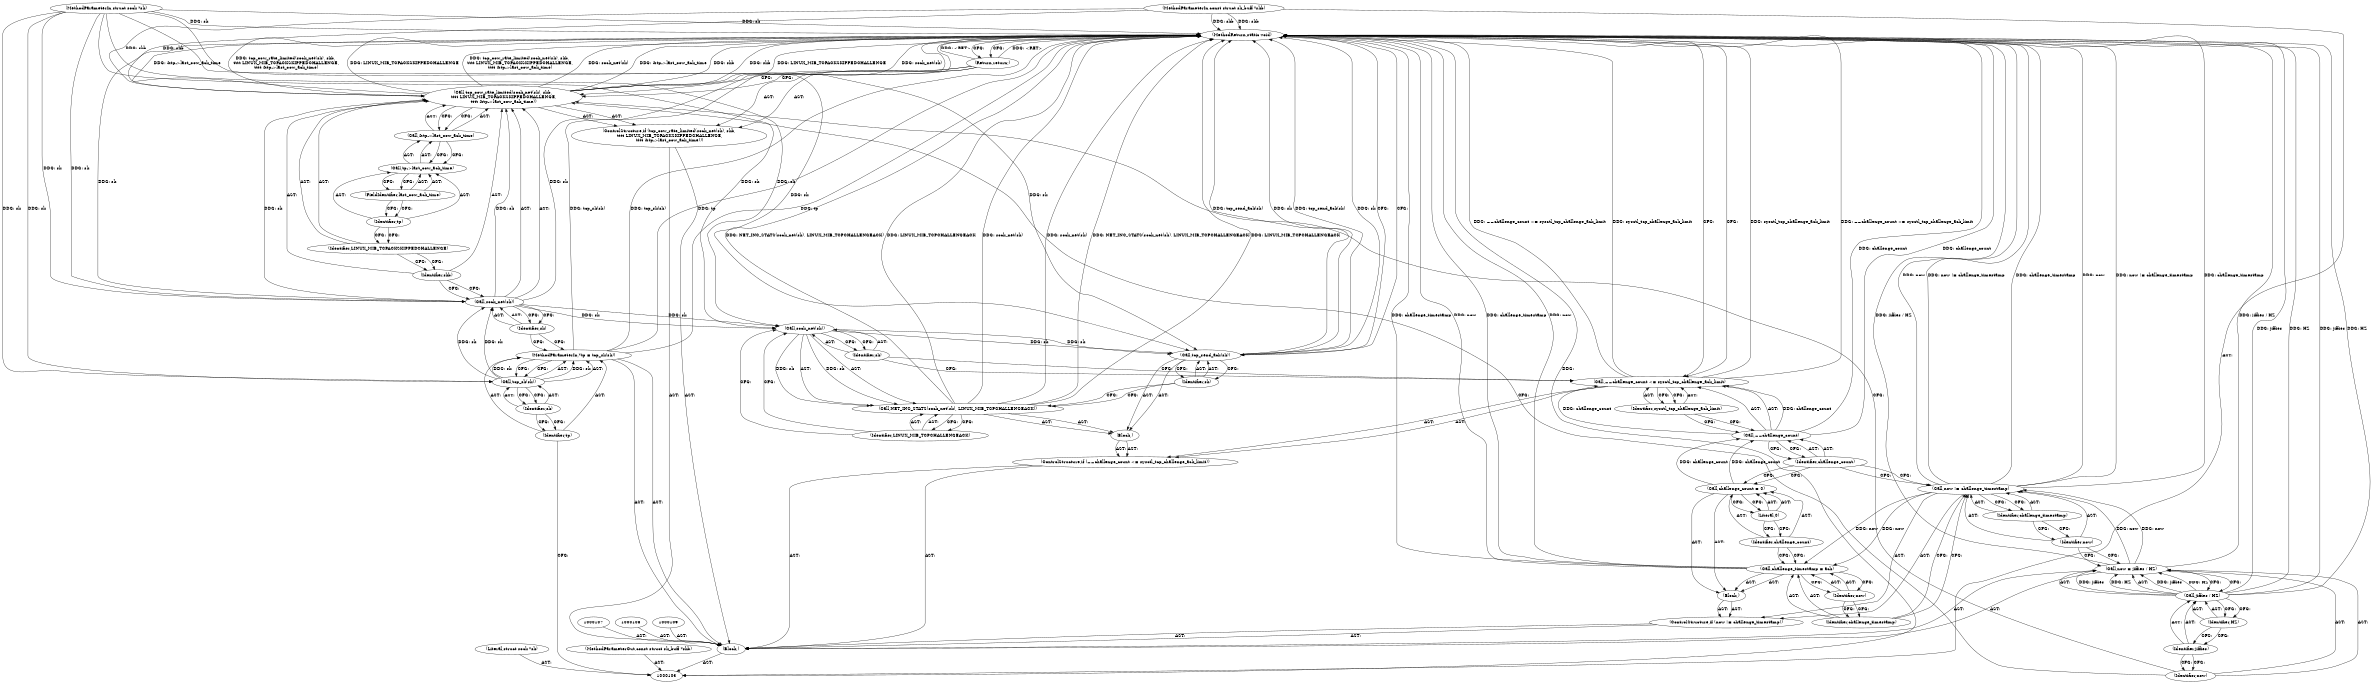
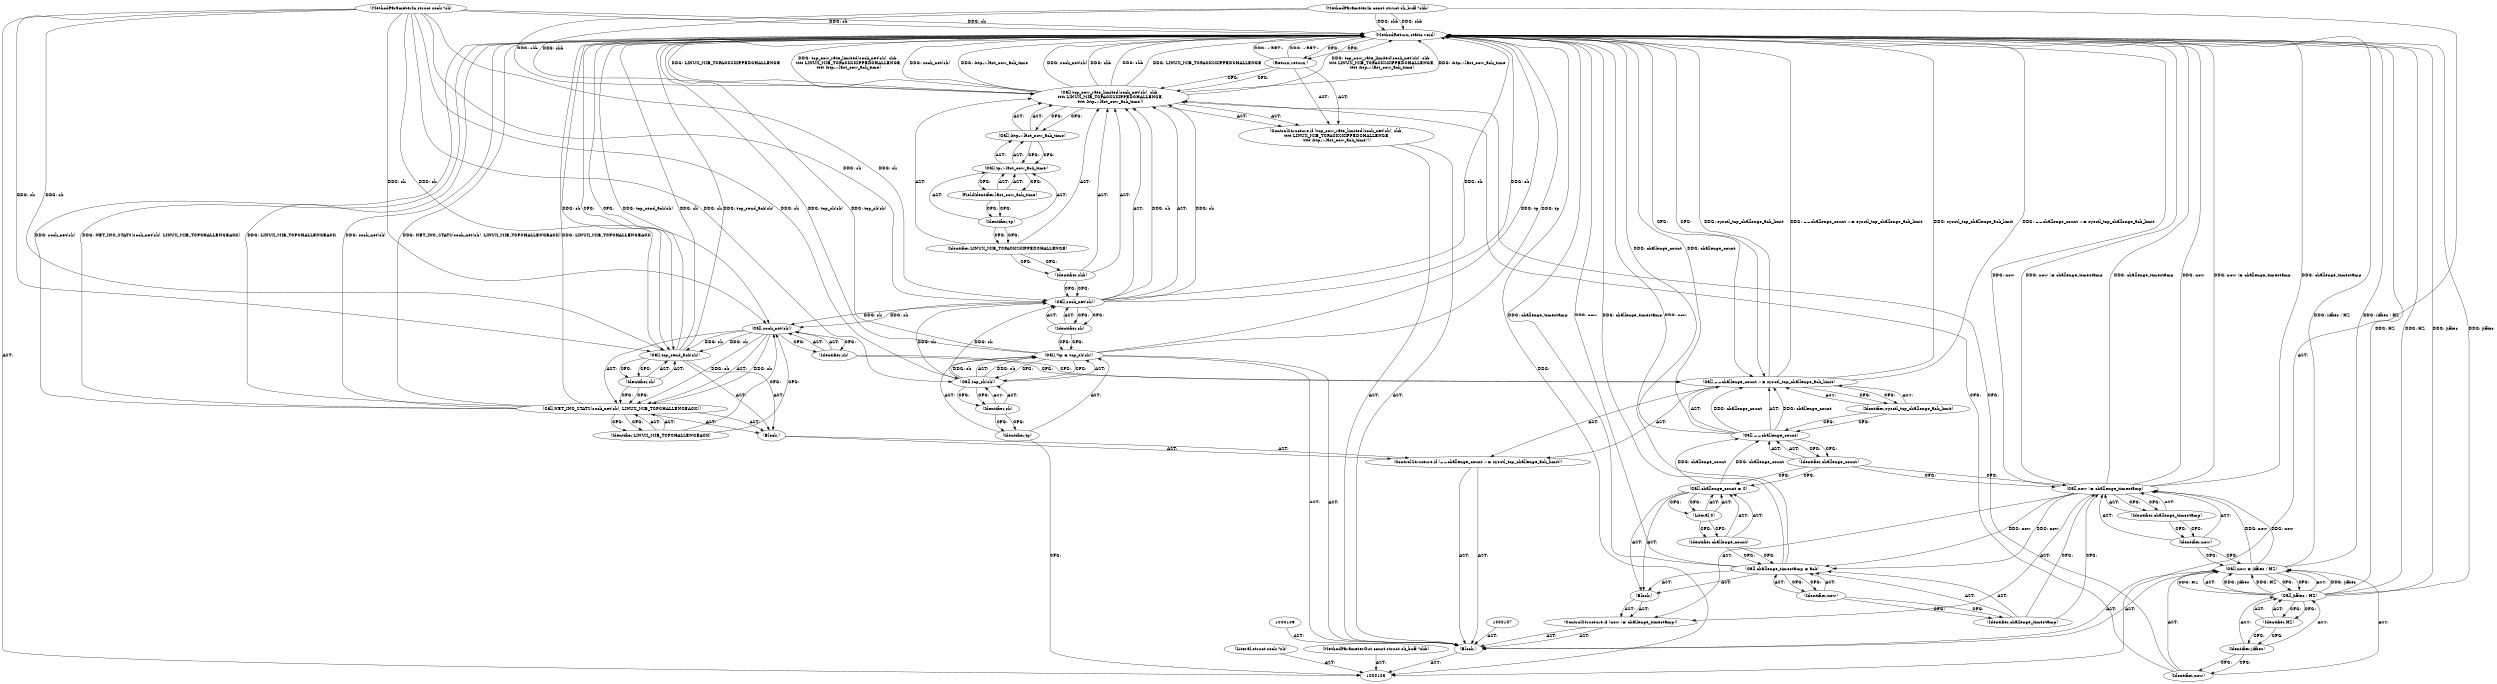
(574, 355) -> (1069, 355)
(631, 622) -> none
none -> (192, 661)
